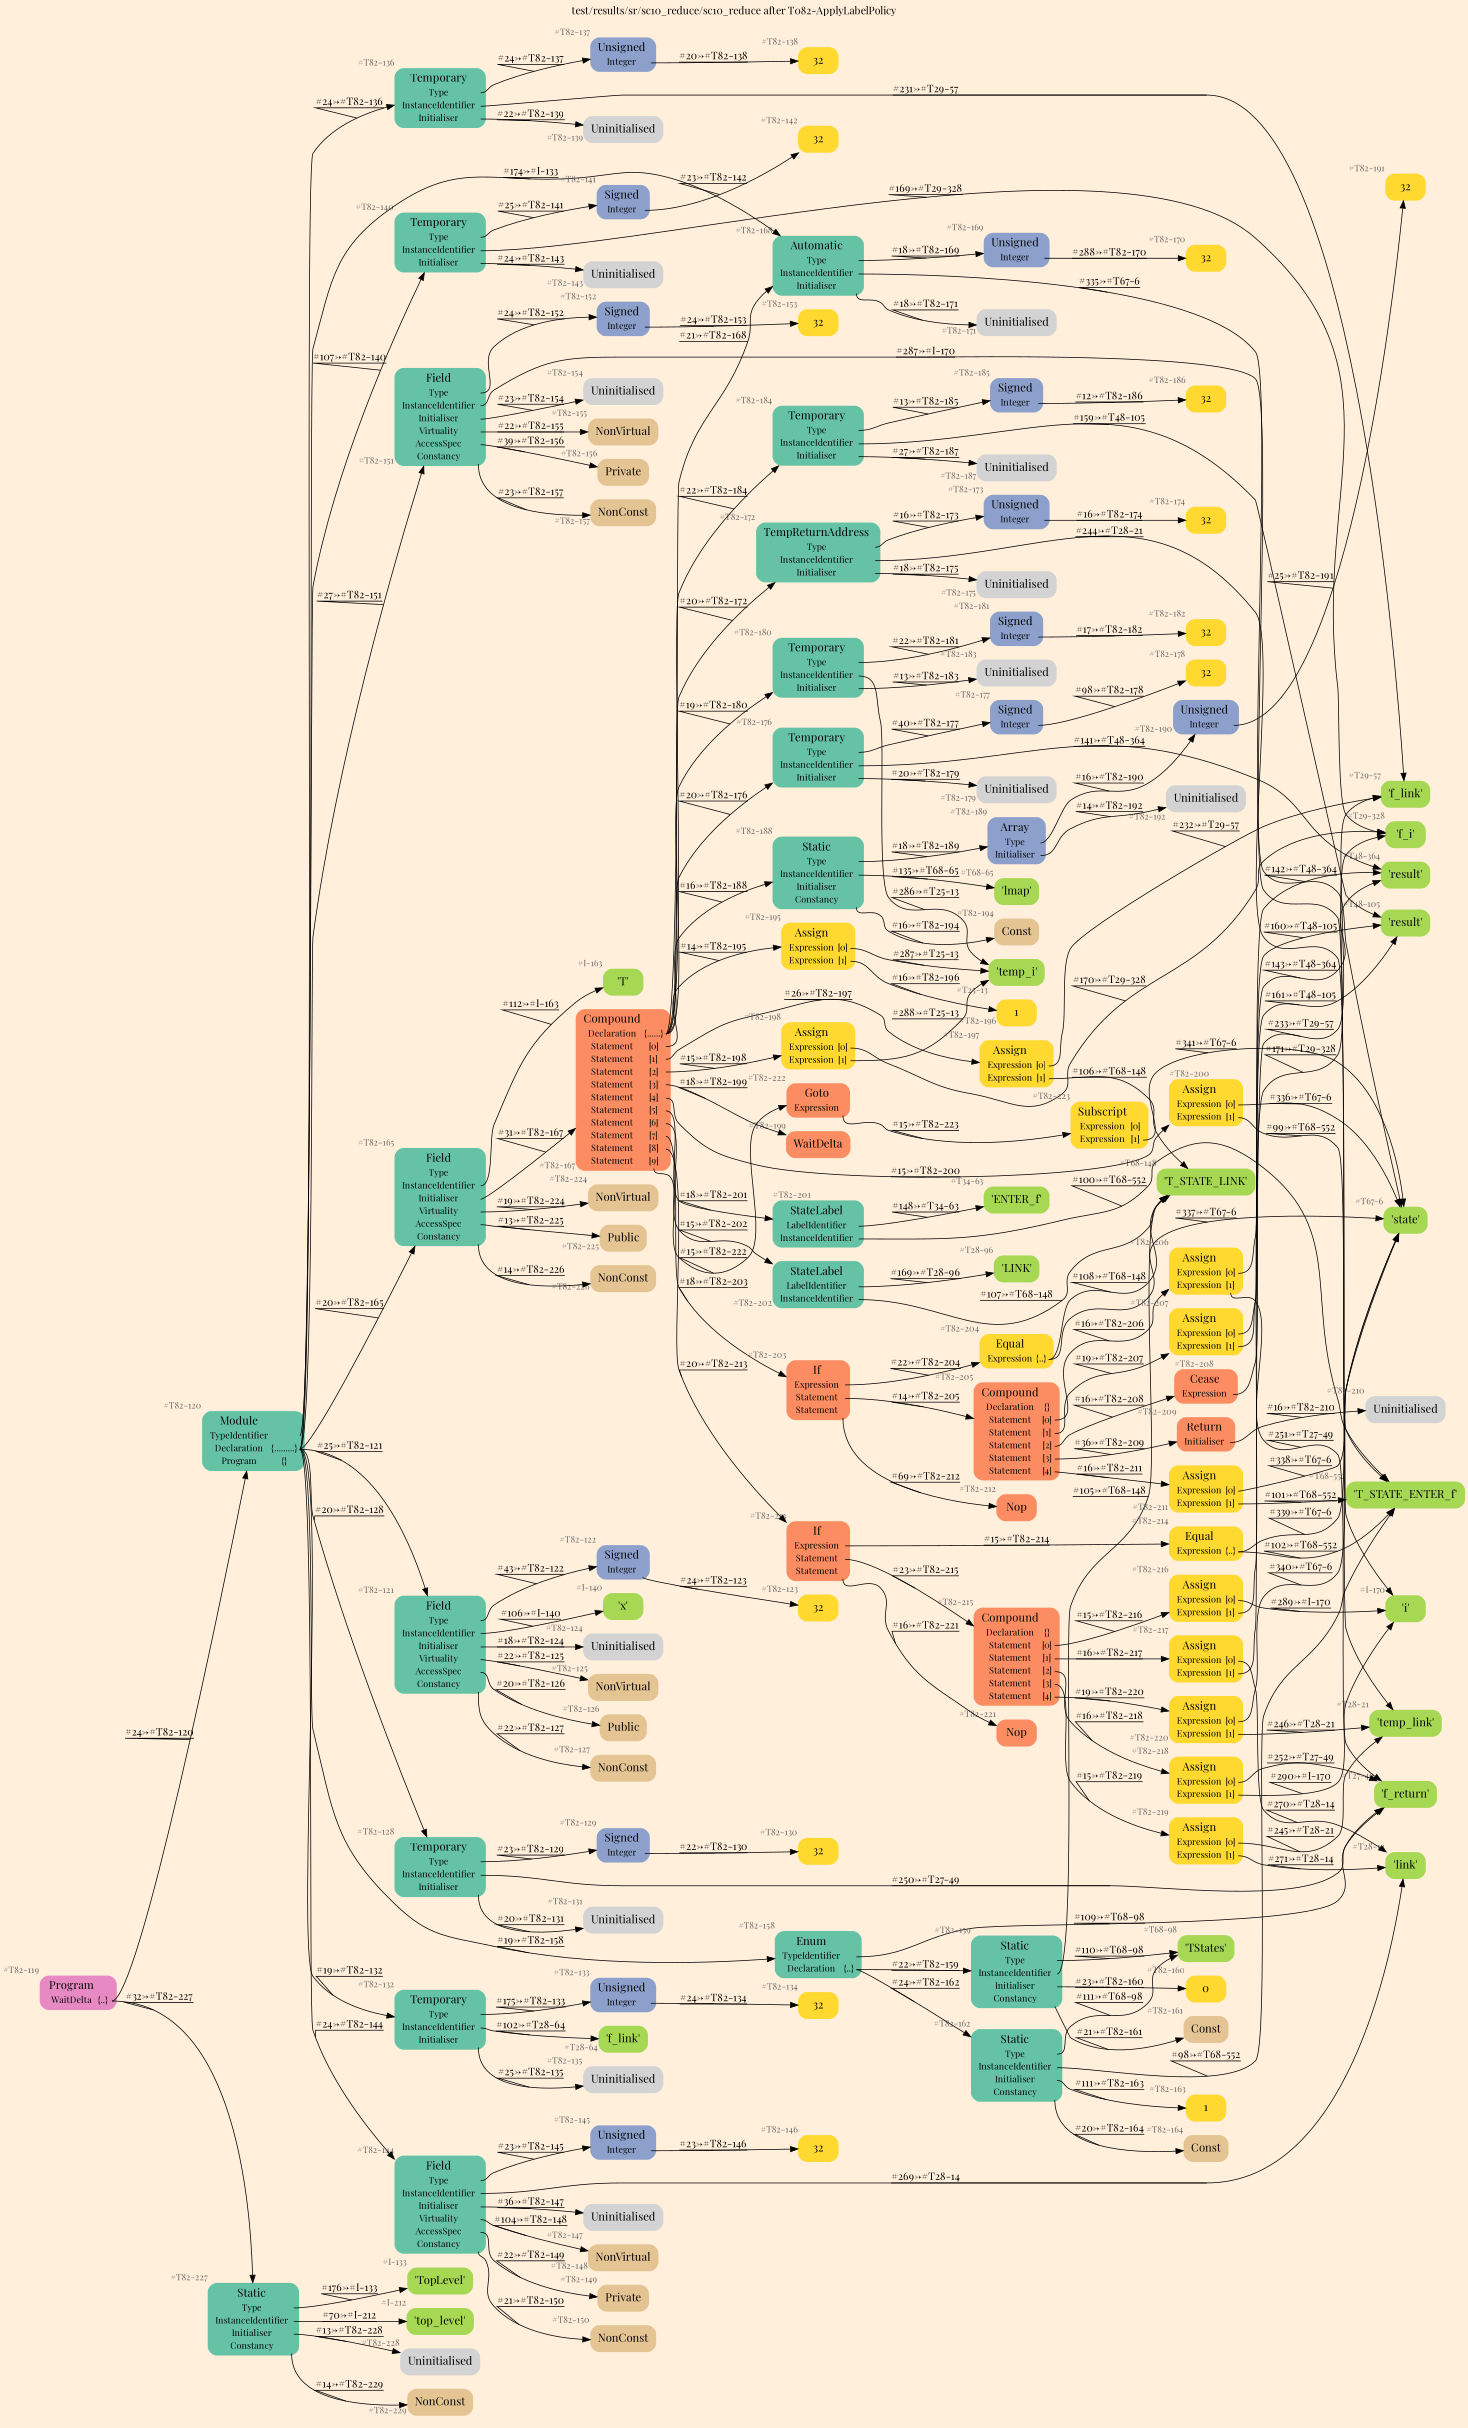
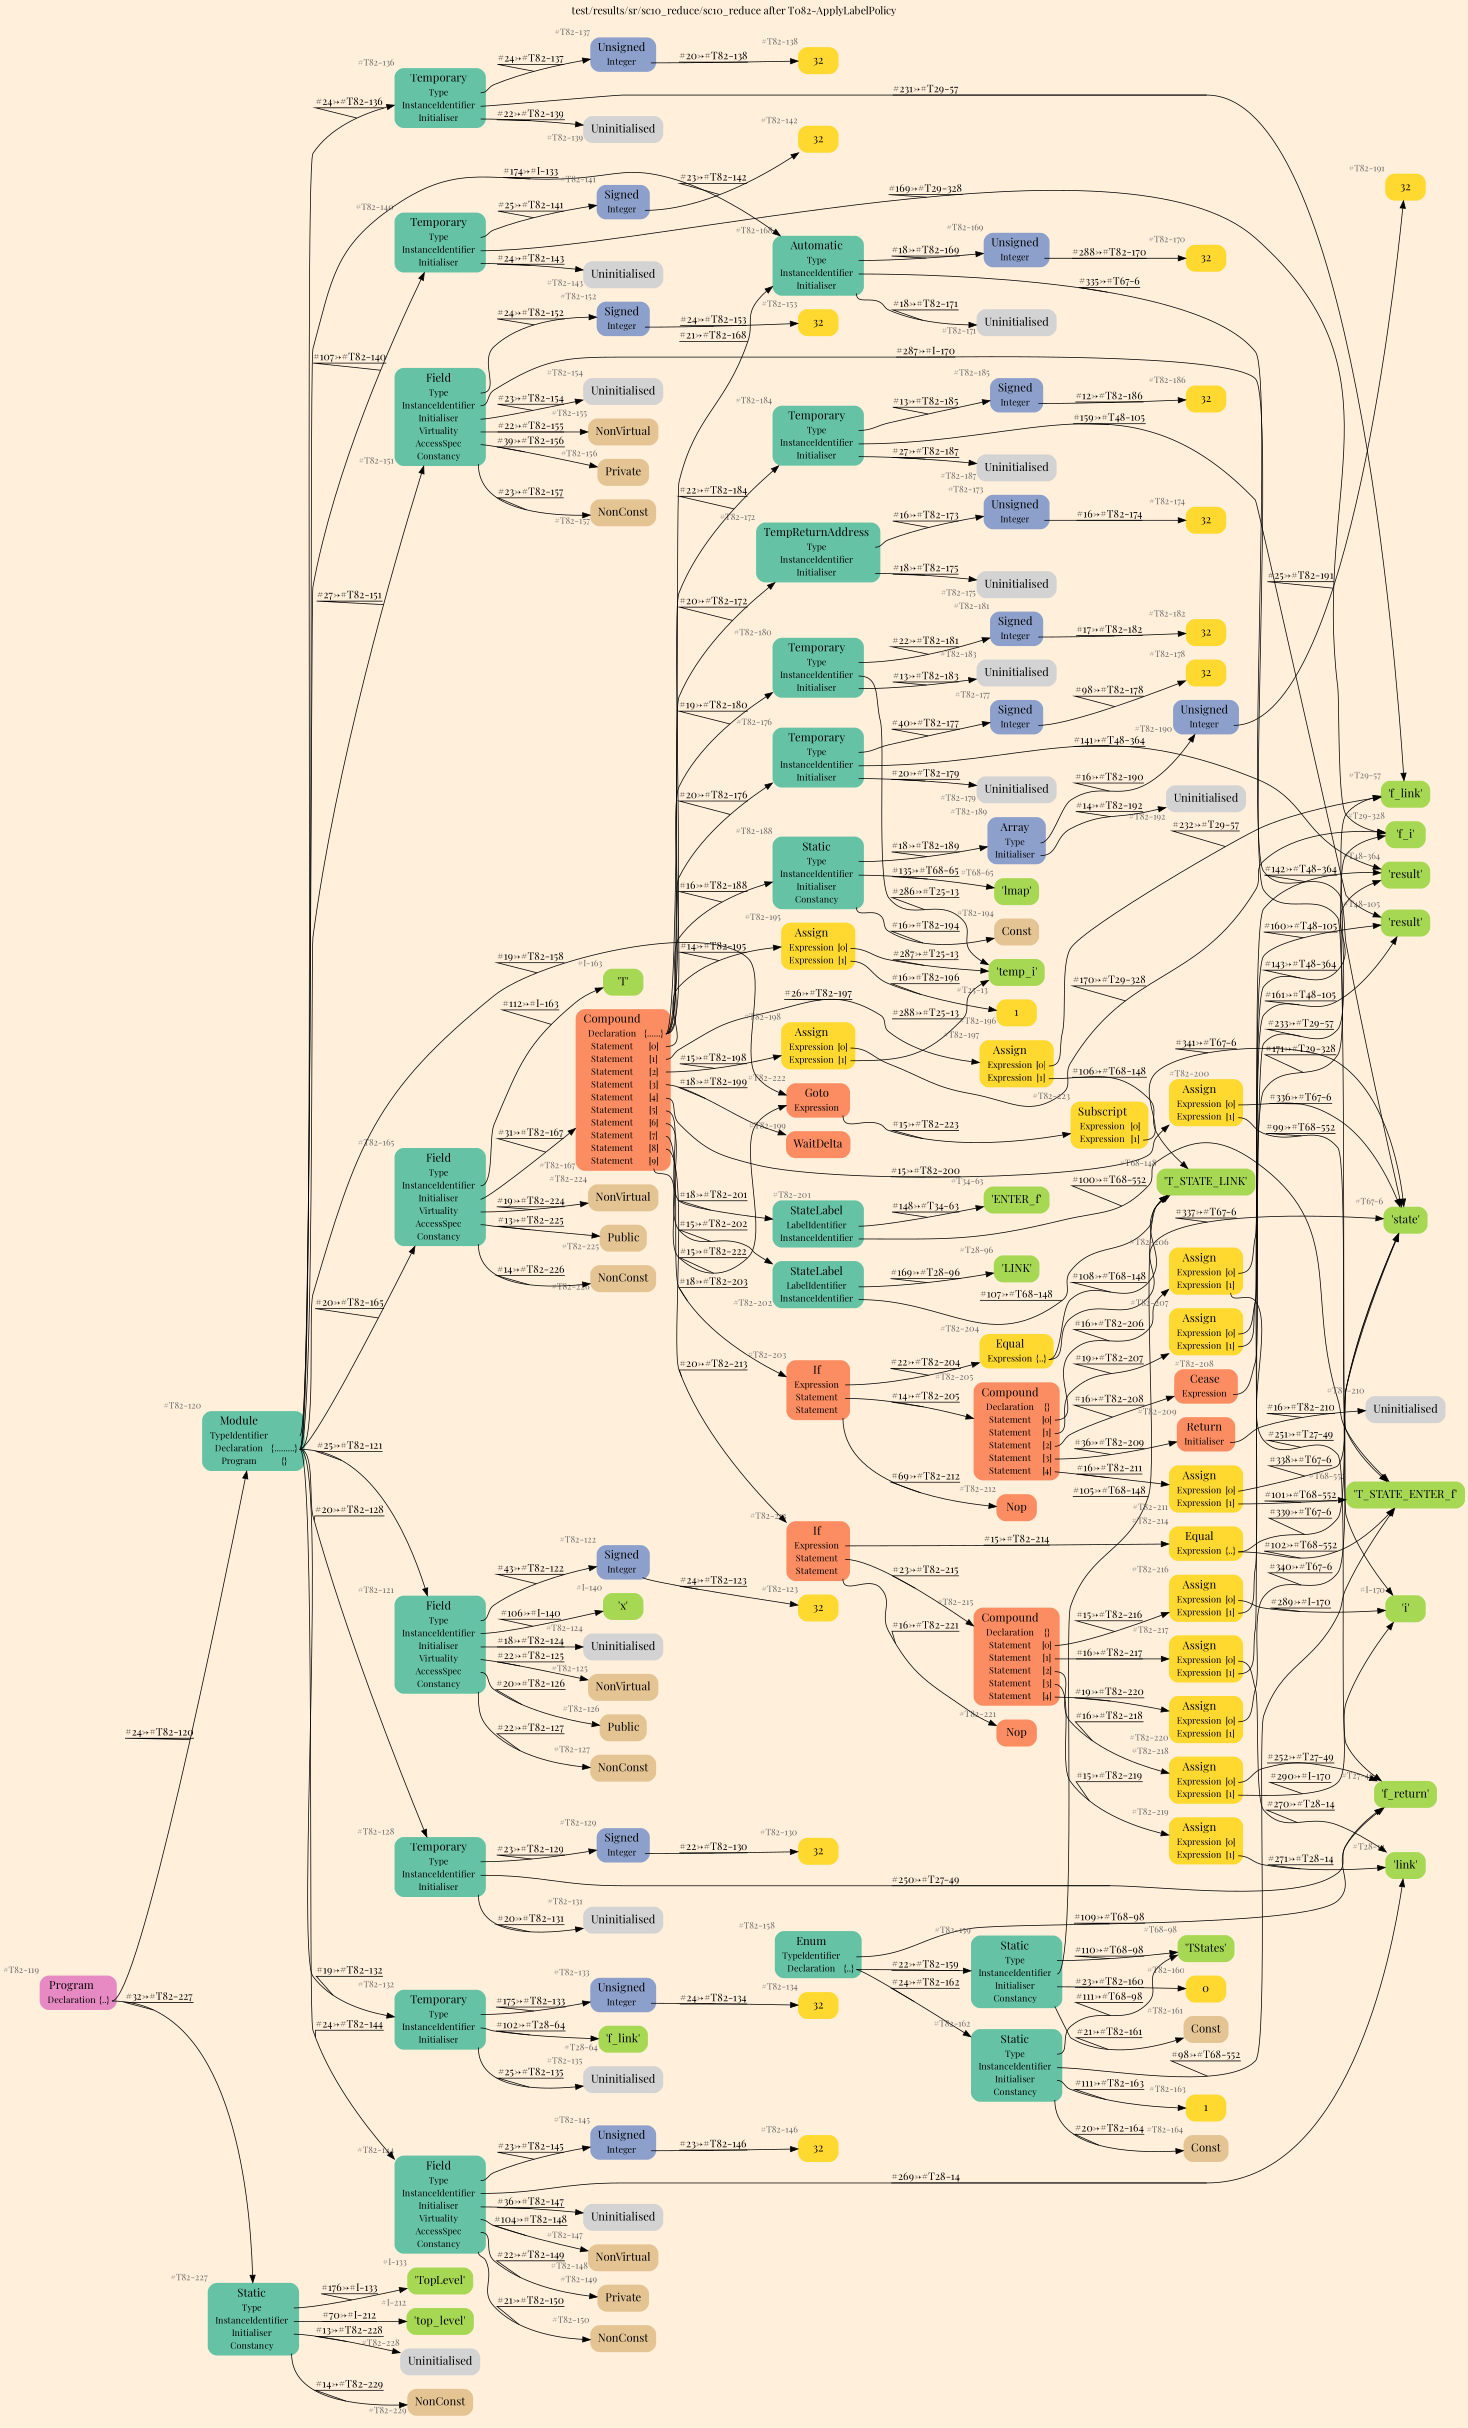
(1406, 1723) -> none
(364, 1869) -> (456, 1028)
(72, 2000) -> (72, 2000)
